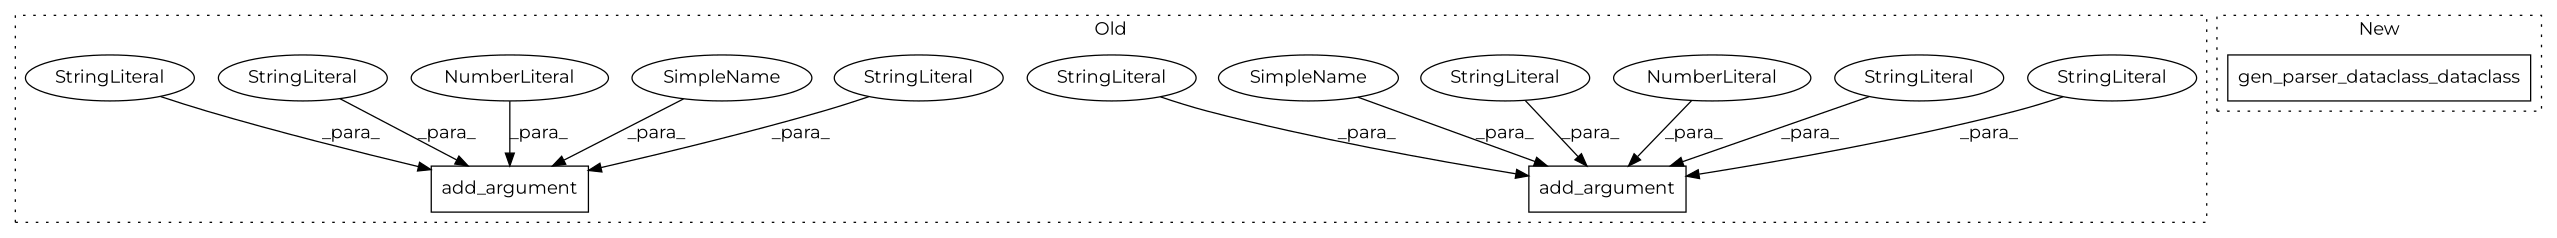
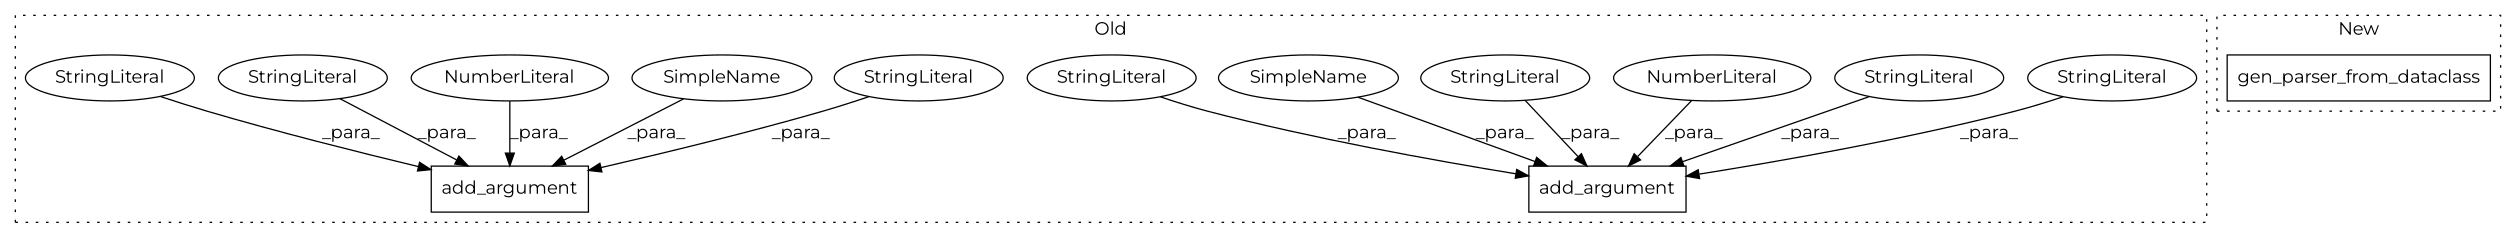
(2379, 78) -> (2359, 78)
